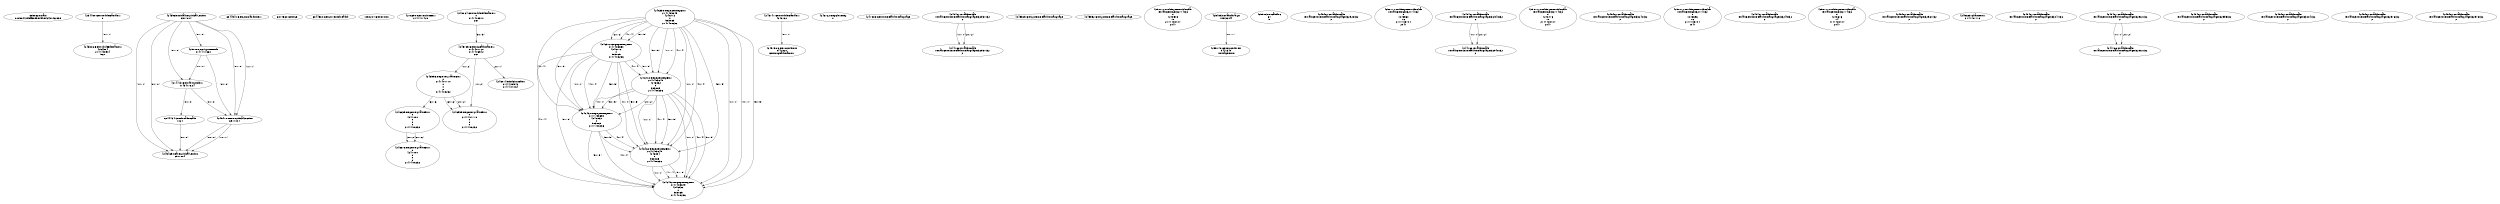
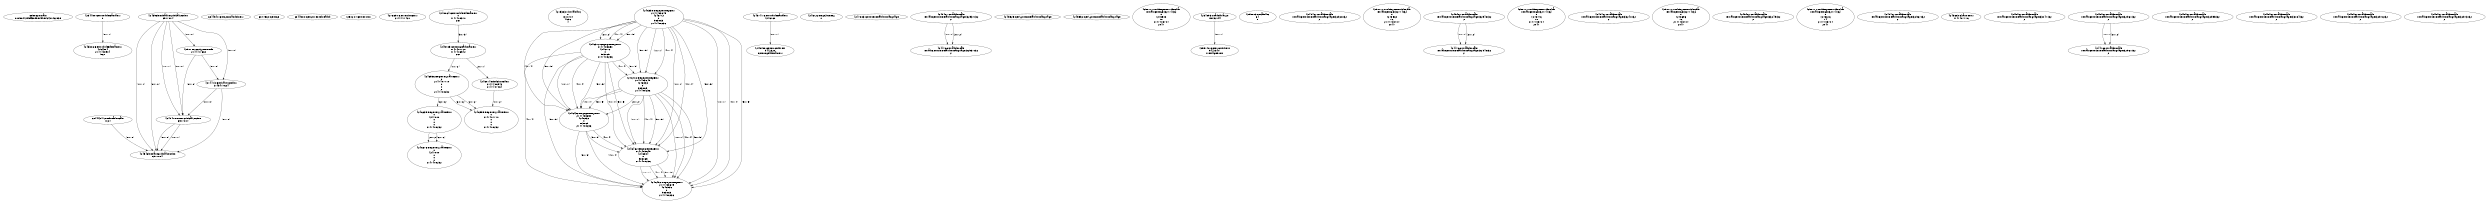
none -> (568, 17)
(473, 82) -> (493, 98)
(184, 101) -> (214, 130)
